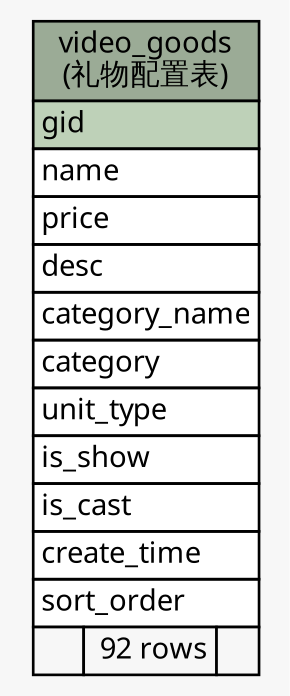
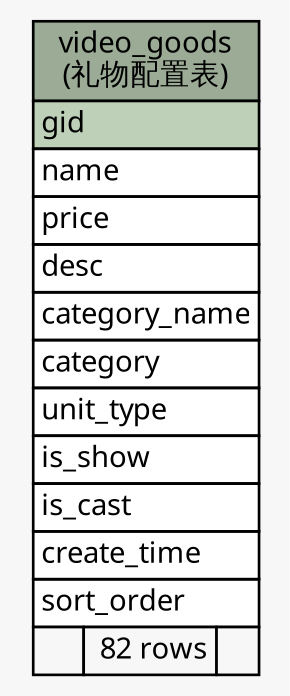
(154, 650) -> (154, 650)
